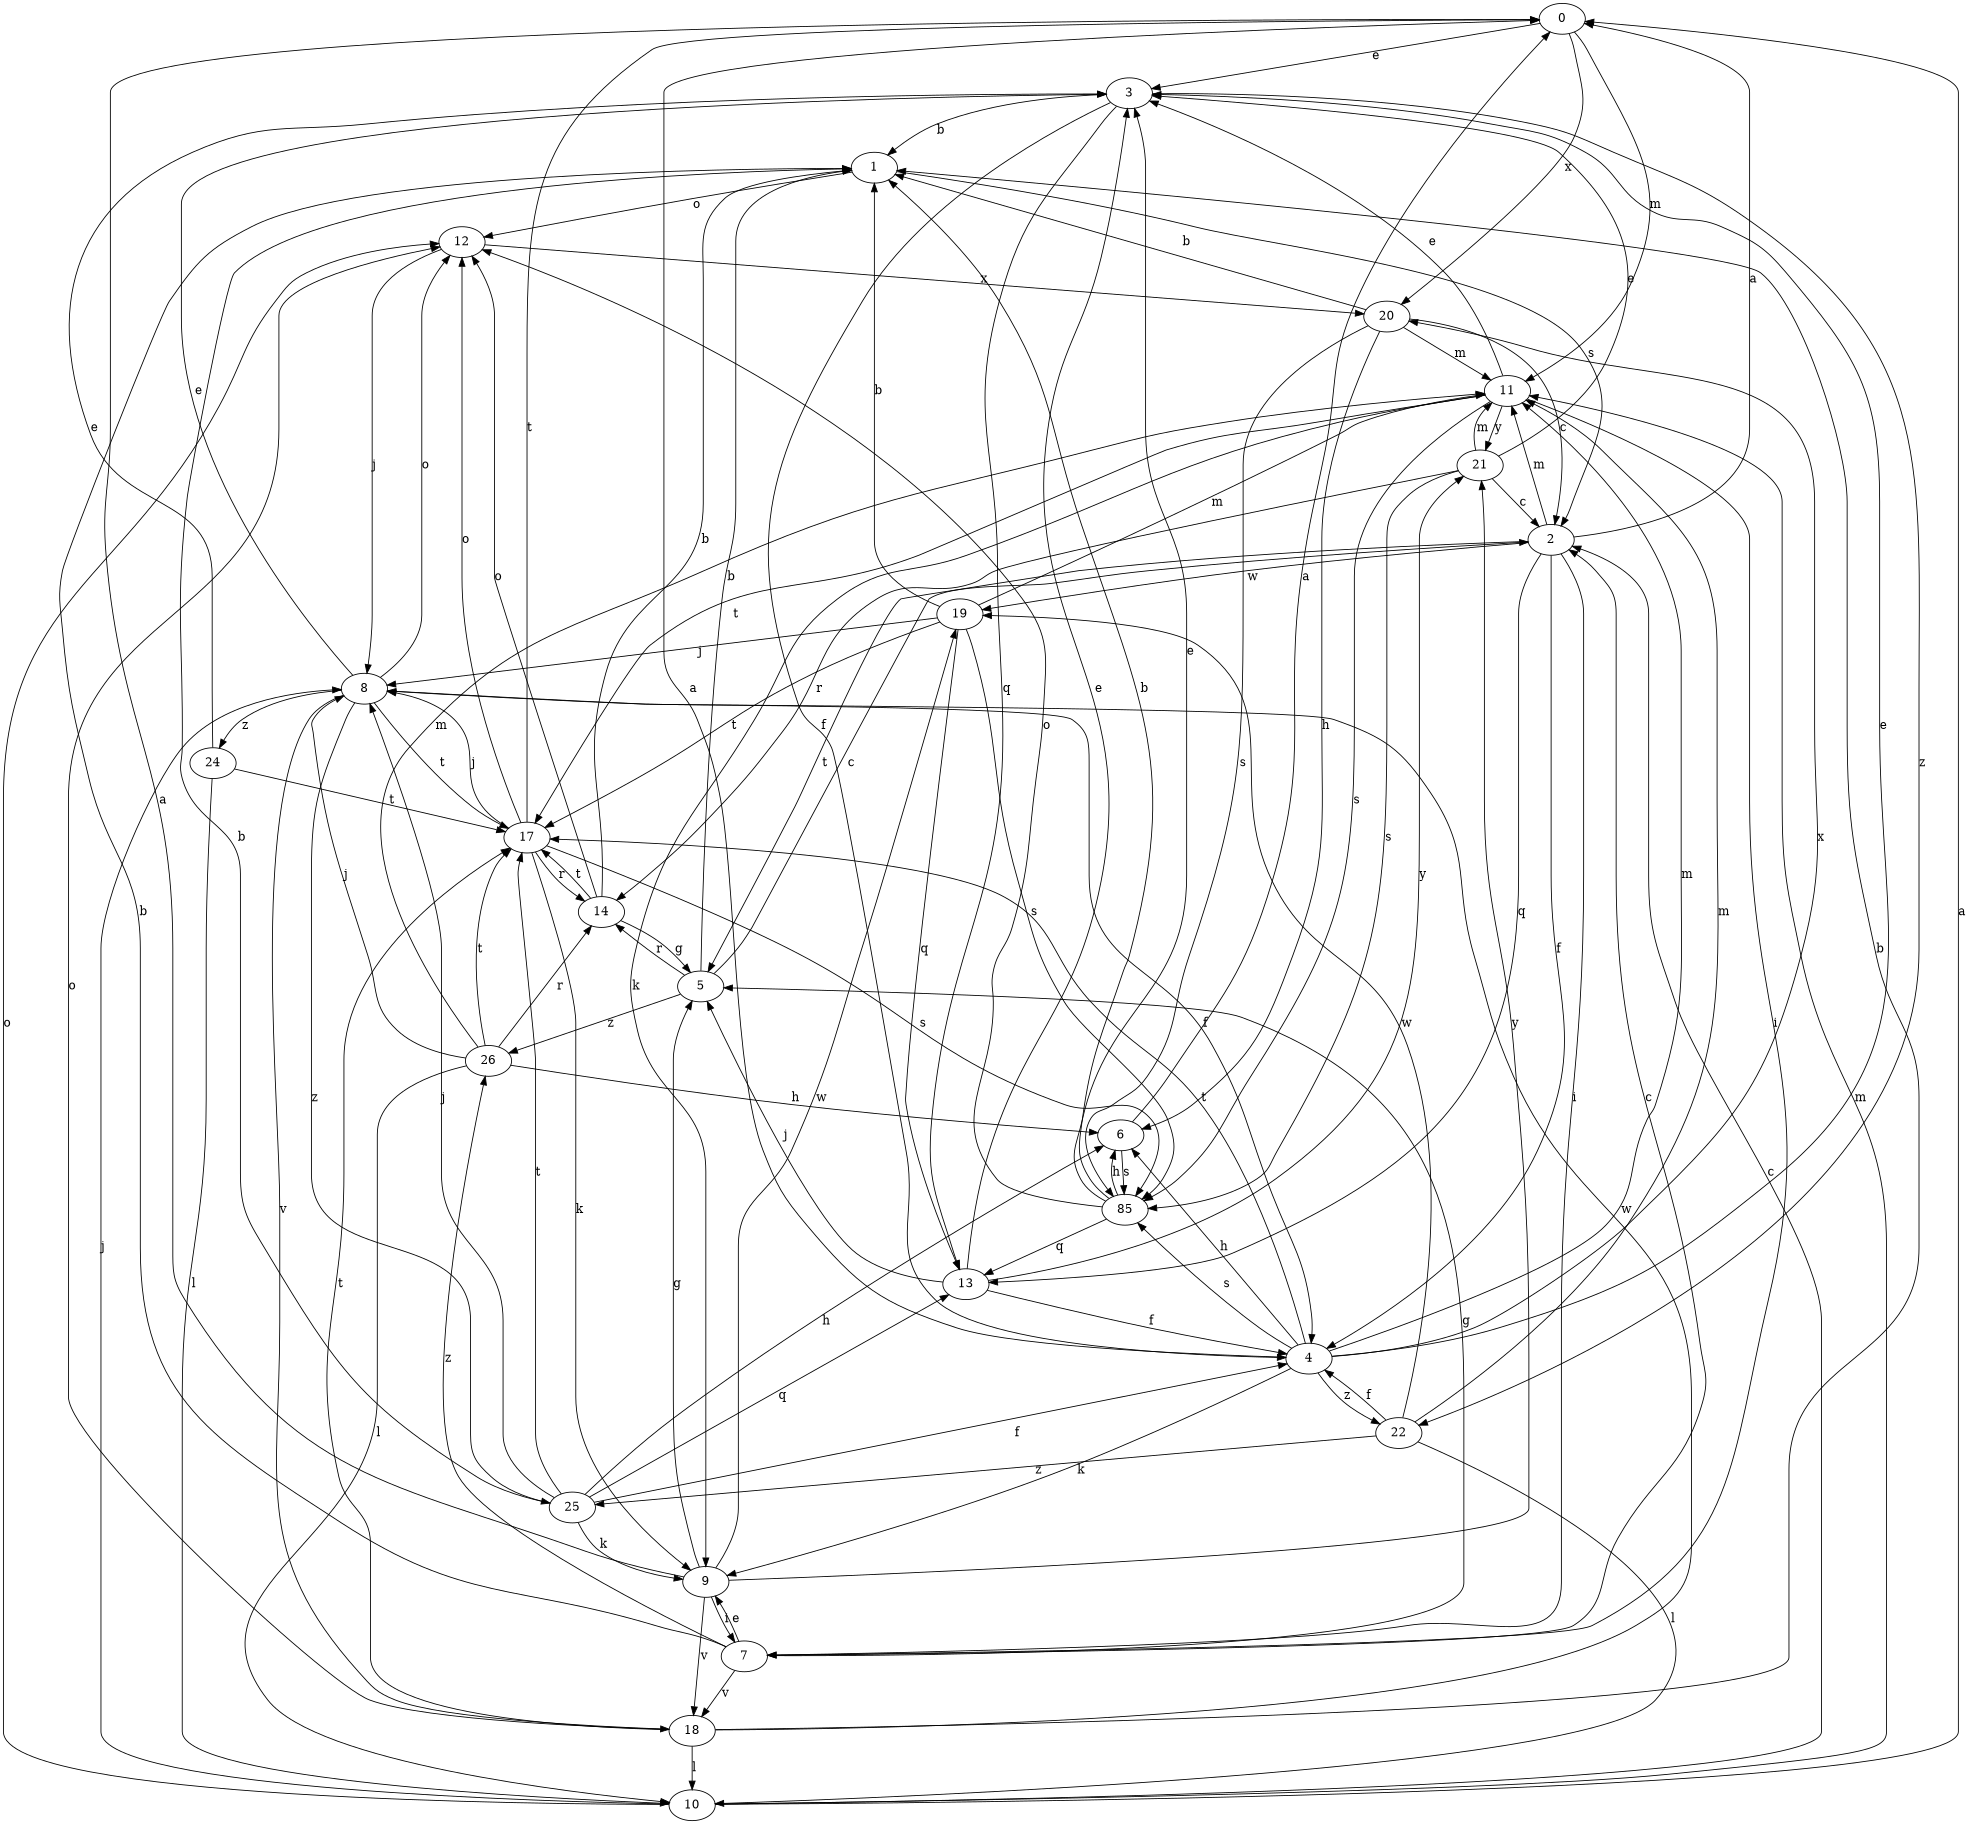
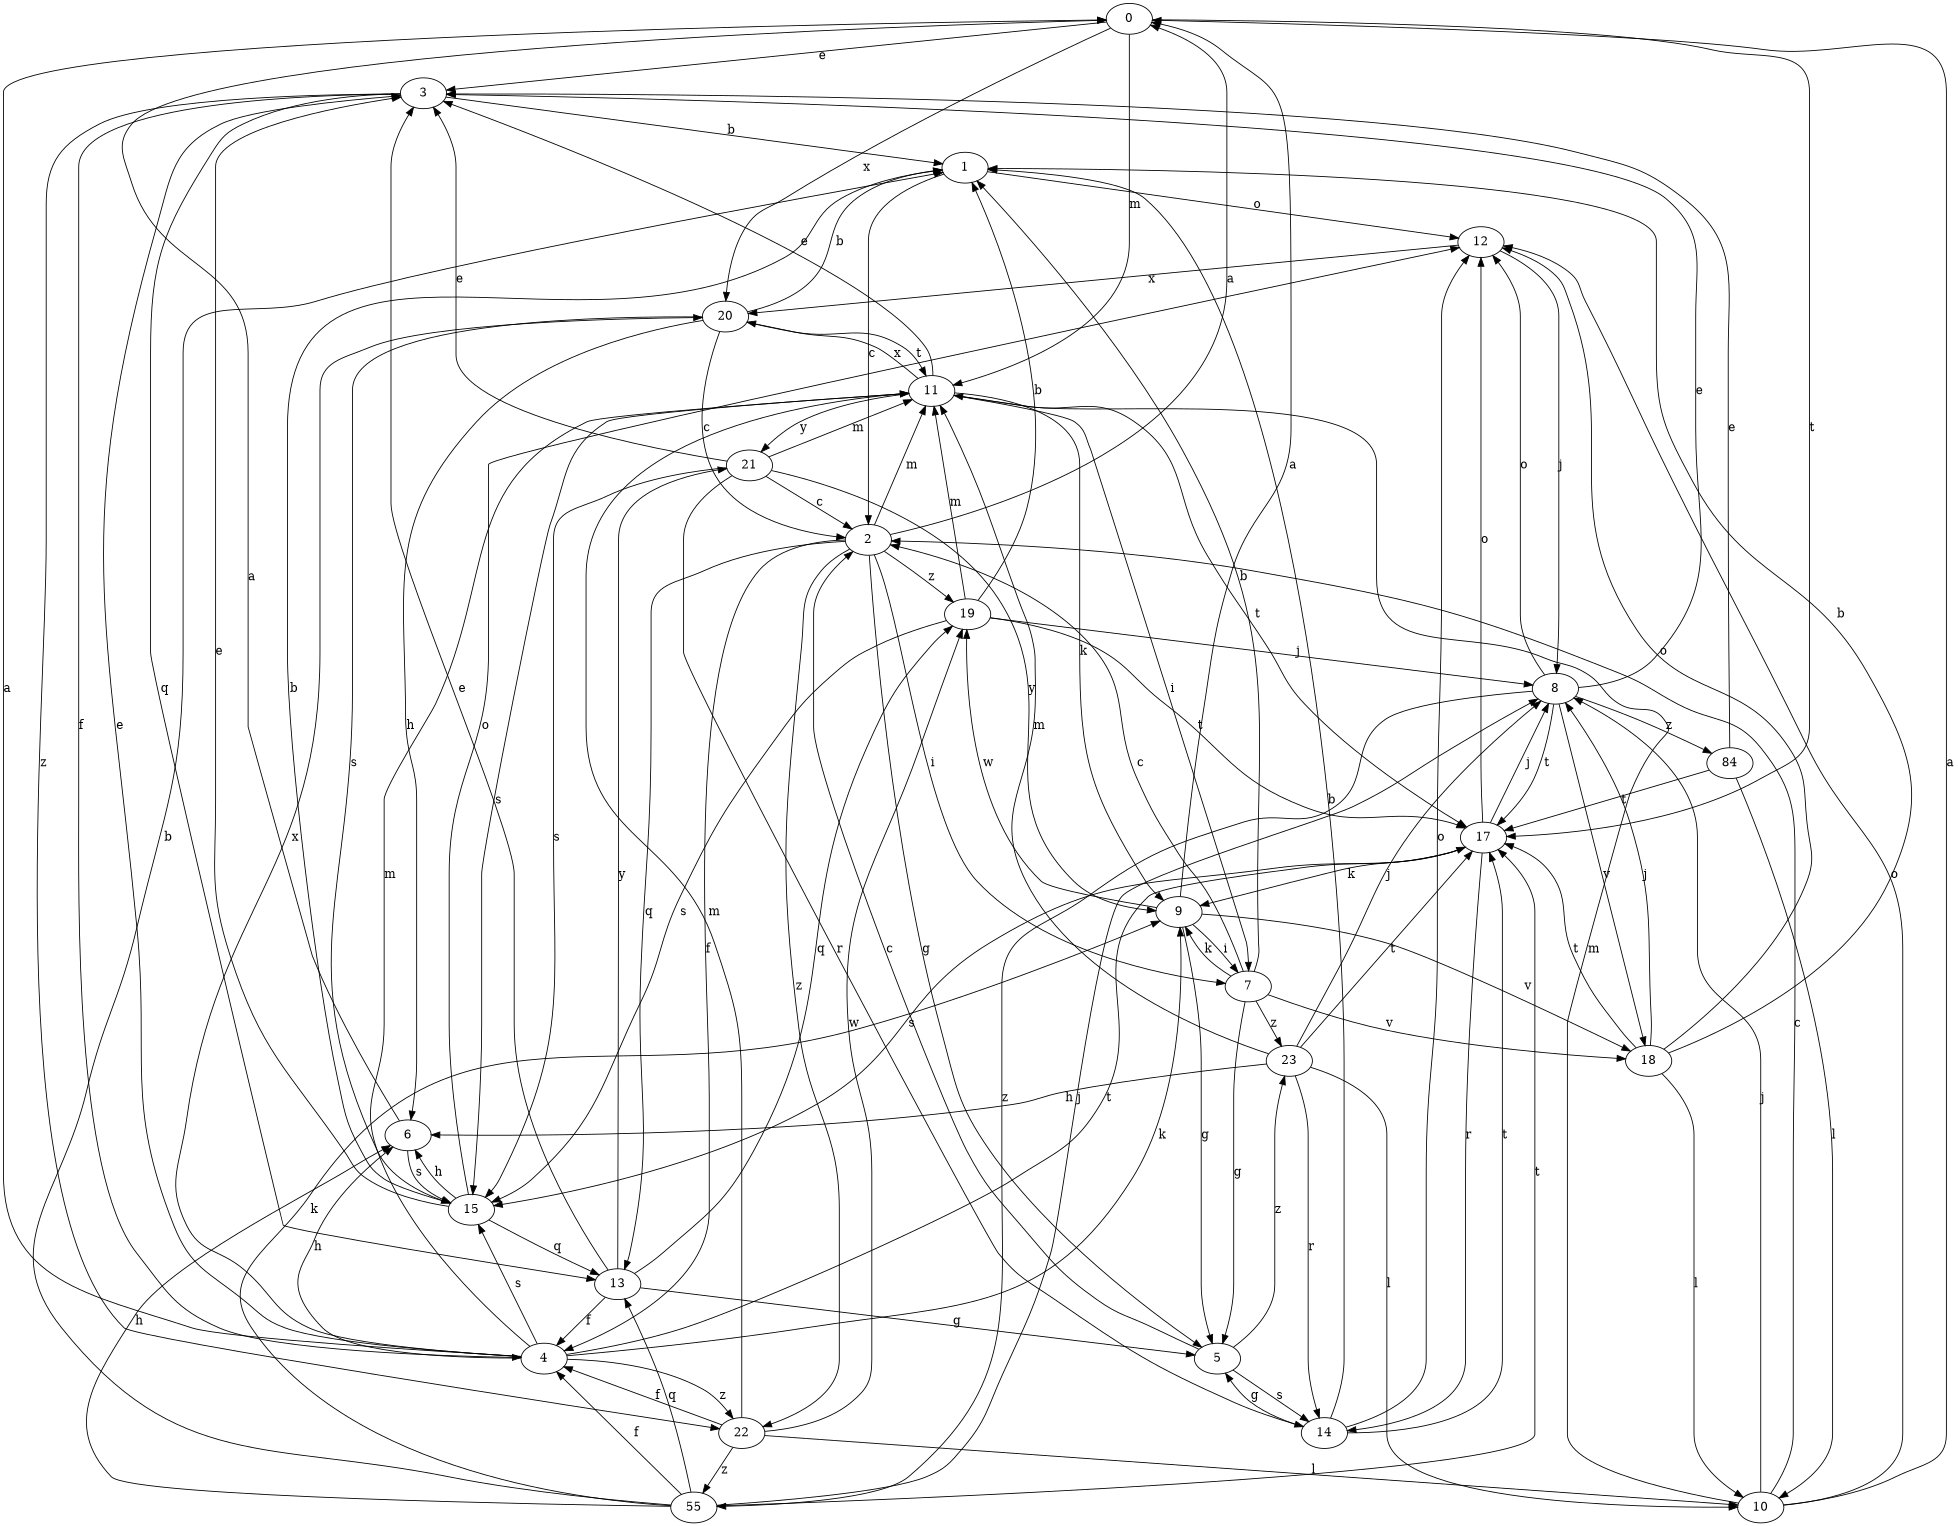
(683, 43) -> (1810, 235)
none -> (851, 339)
(1460, 354) -> (919, 354)
(1591, 354) -> (872, 354)
(733, 537) -> none
(1253, 577) -> (932, 577)
(1072, 720) -> none
(213, 763) -> (1730, 763)
(825, 763) -> (927, 949)
(659, 949) -> (1280, 1396)
(920, 949) -> (813, 967)
none -> (795, 997)
(489, 1061) -> (1289, 1061)
(786, 1135) -> (957, 1321)
(1125, 1210) -> (471, 1210)
(1627, 1210) -> (1646, 875)
(1529, 1401) -> (1021, 651)
(572, 1507) -> (694, 1507)
(736, 1619) -> (1208, 949)
